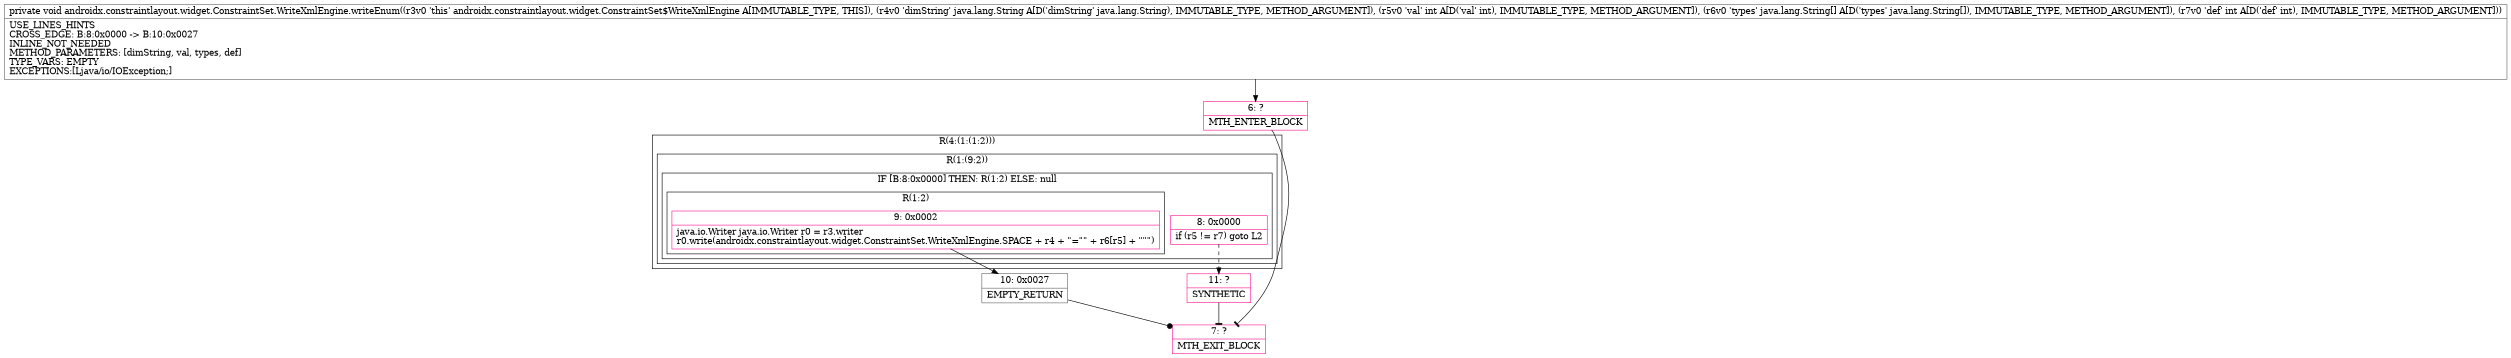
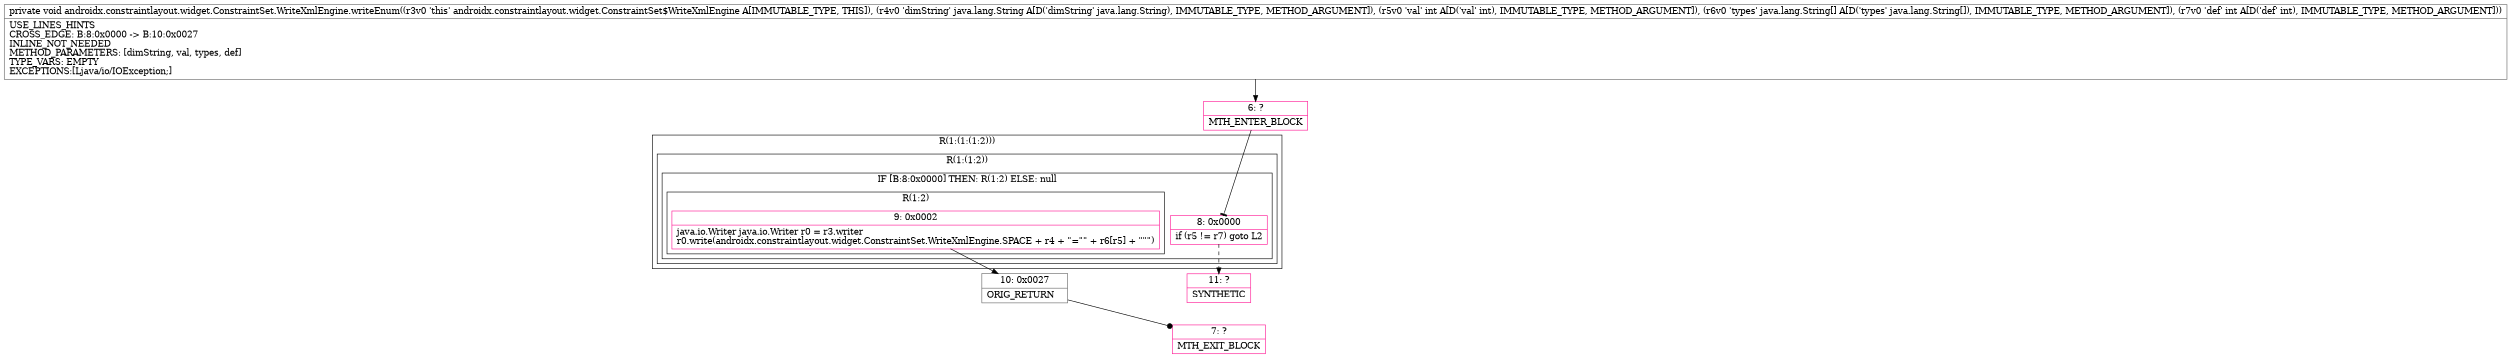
(967, 142) -> (967, 142)
(967, 161) -> (967, 161)
(1286, 221) -> (1238, 169)
(1025, 295) -> (1020, 295)
(1219, 312) -> none
